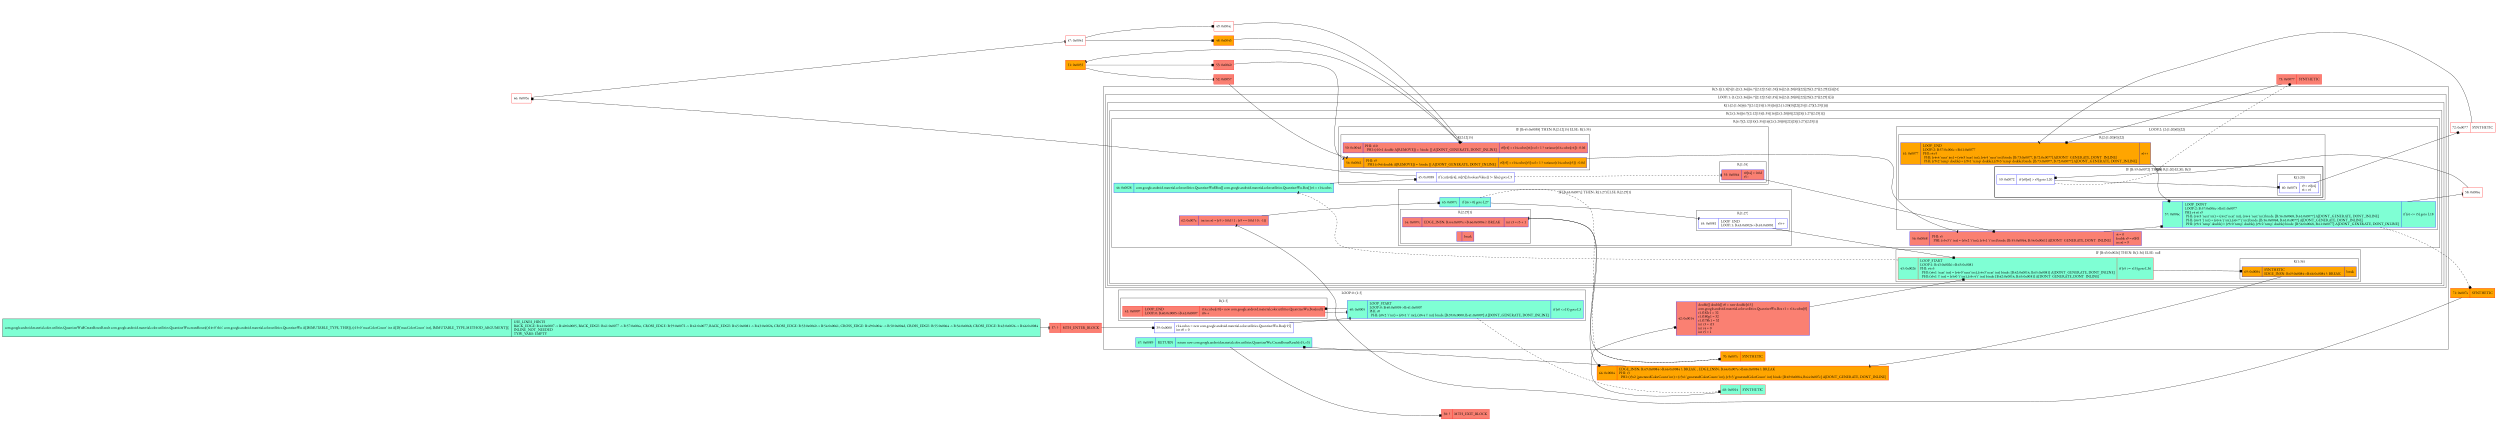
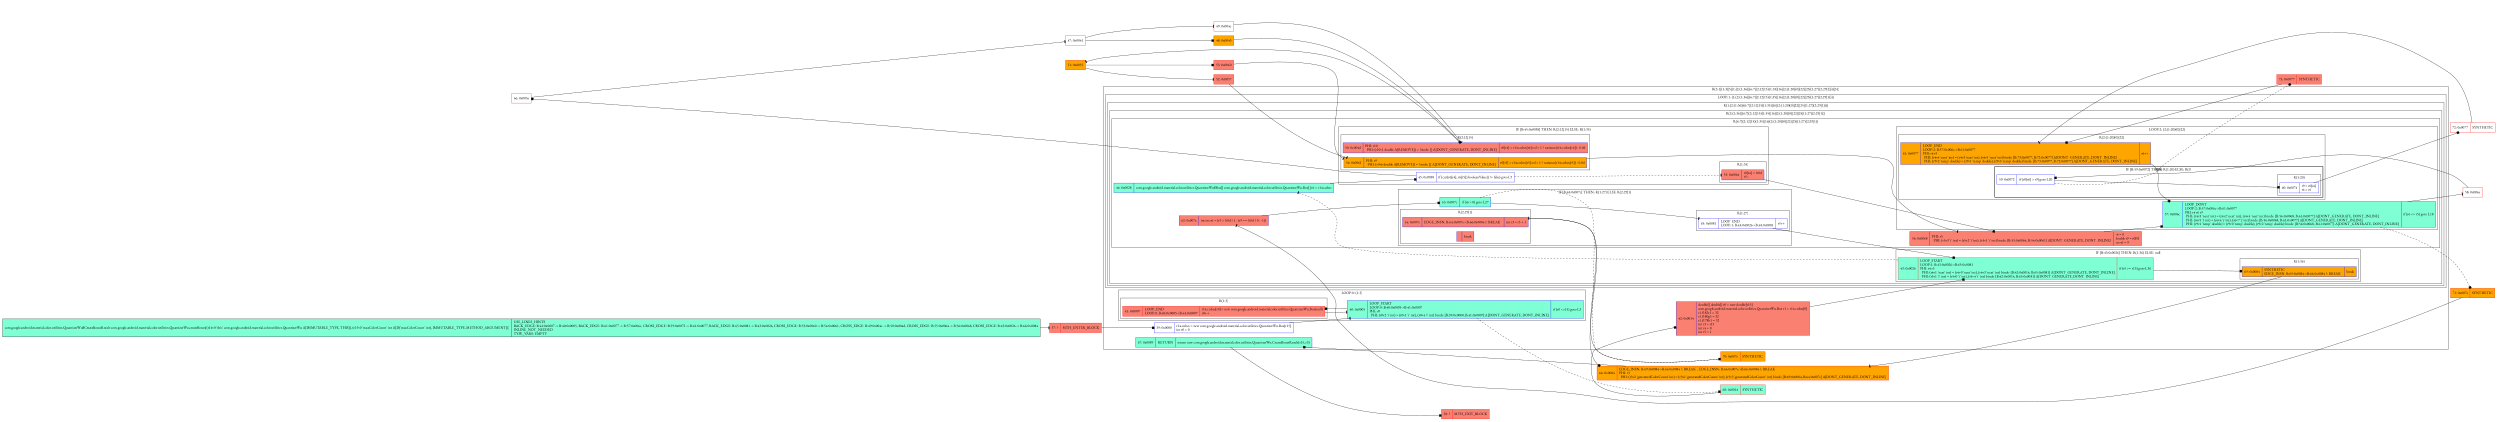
(1149, 28) -> (1149, 28)
